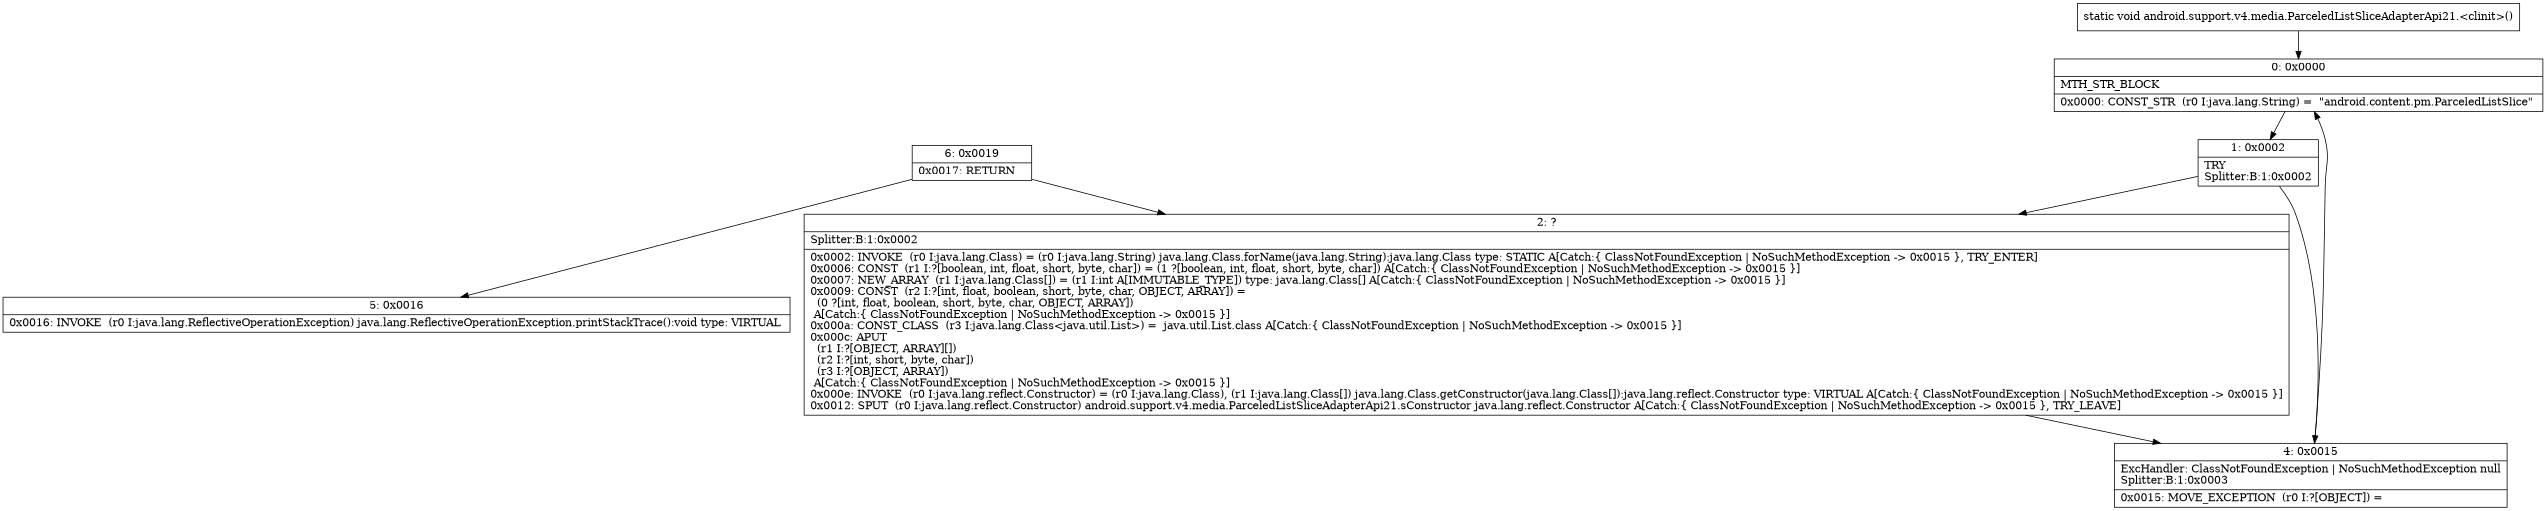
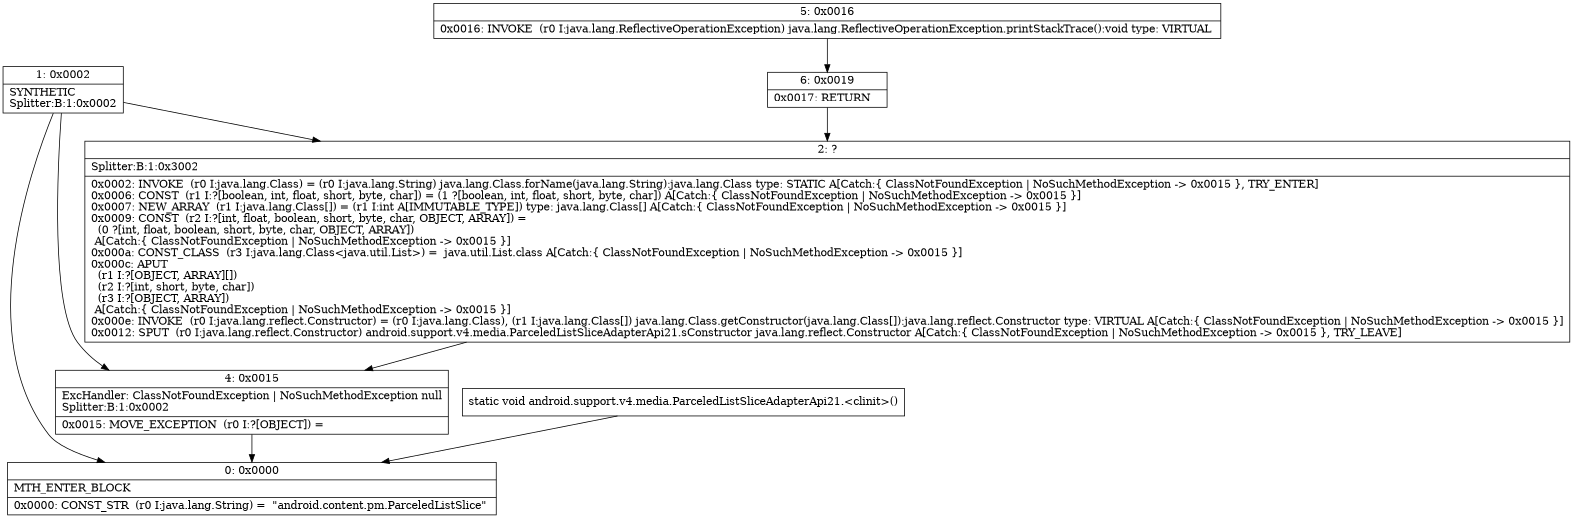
(2110, 85) -> (72, 488)
(2279, 122) -> (11, 303)
(2215, 166) -> (43, 92)
(690, 237) -> (827, 52)
(864, 240) -> (145, 167)
(2174, 481) -> (116, 408)
